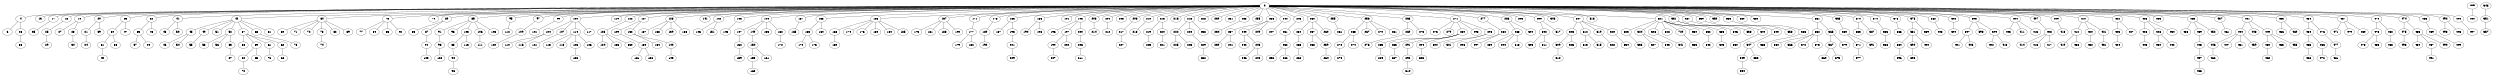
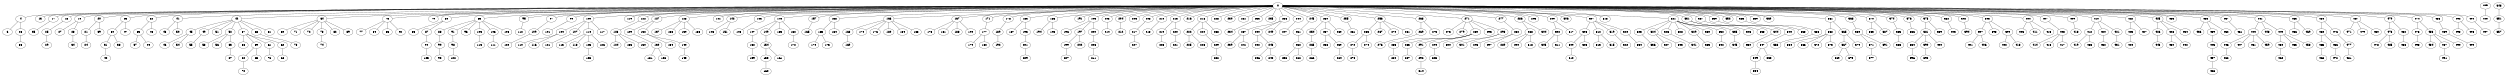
(1681, 32) -> (1694, 32)
(460, 39) -> (459, 24)
(630, 45) -> (643, 45)
